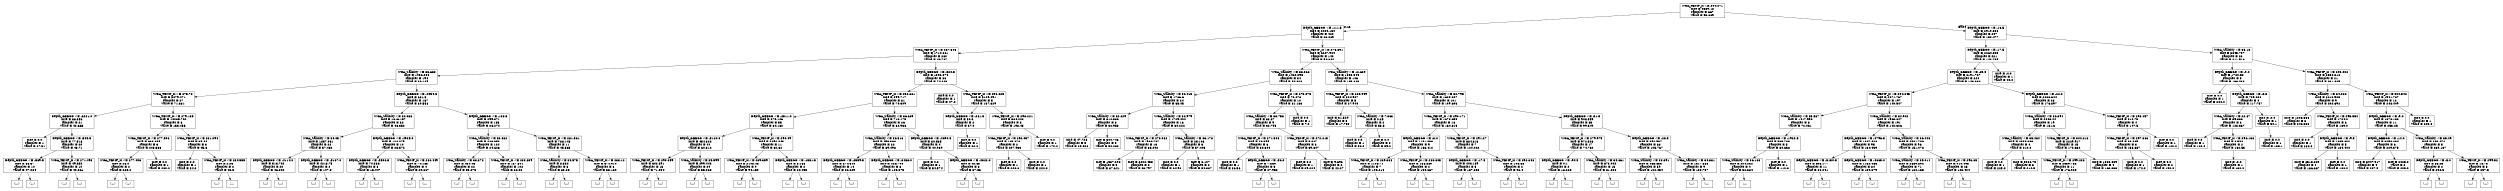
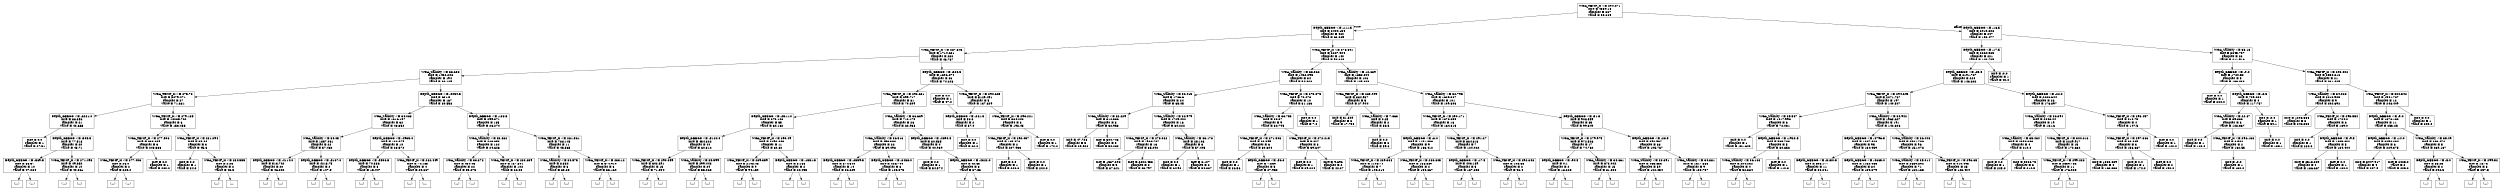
(1355, 143) -> none
none -> (1738, 143)
